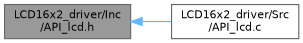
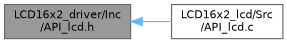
(235, 22) -> (227, 22)
